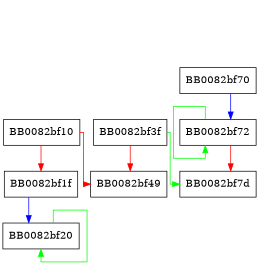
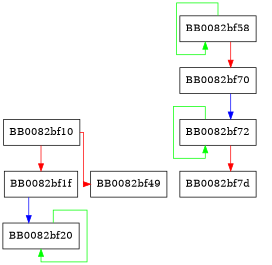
none -> (218, 29)
(130, 132) -> none
